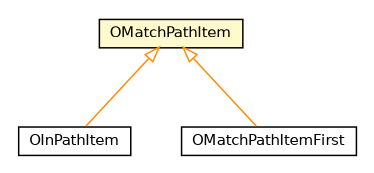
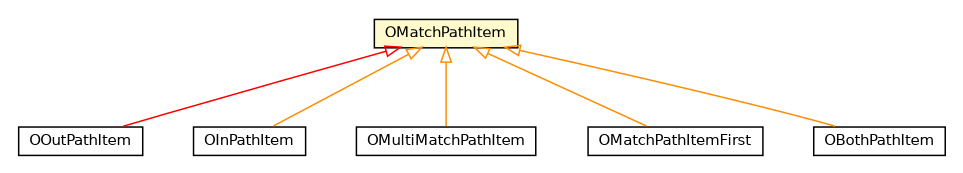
none -> (80, 140)
none -> (446, 140)
none -> (879, 140)
